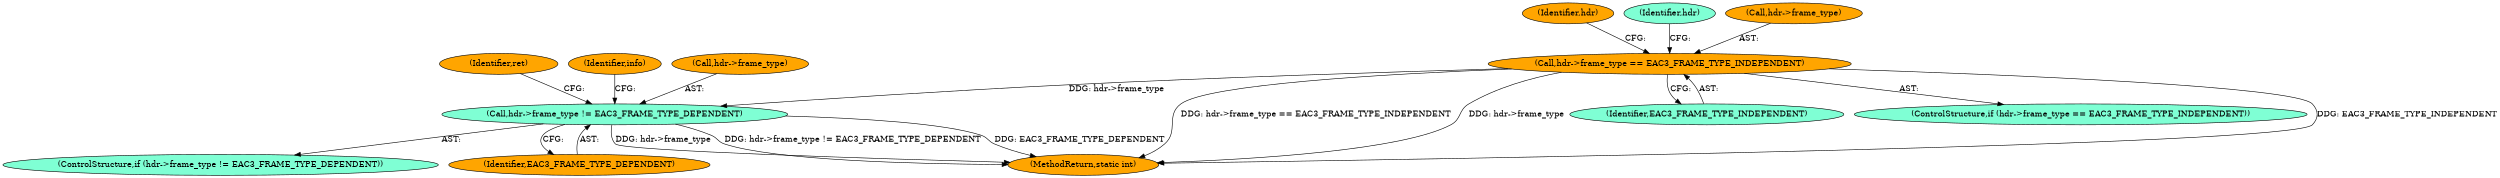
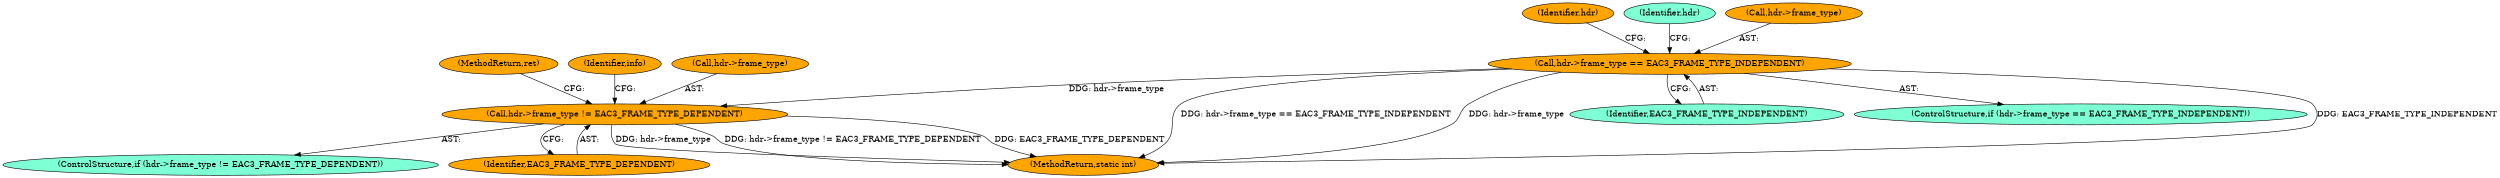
(499, 64) -> (499, 64)
(615, 114) -> (615, 114)
